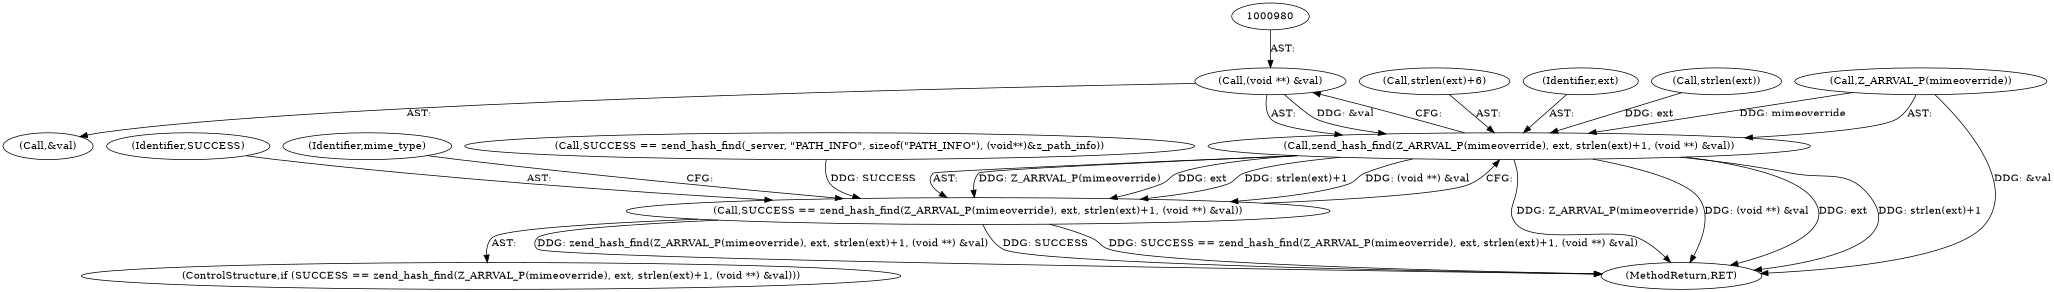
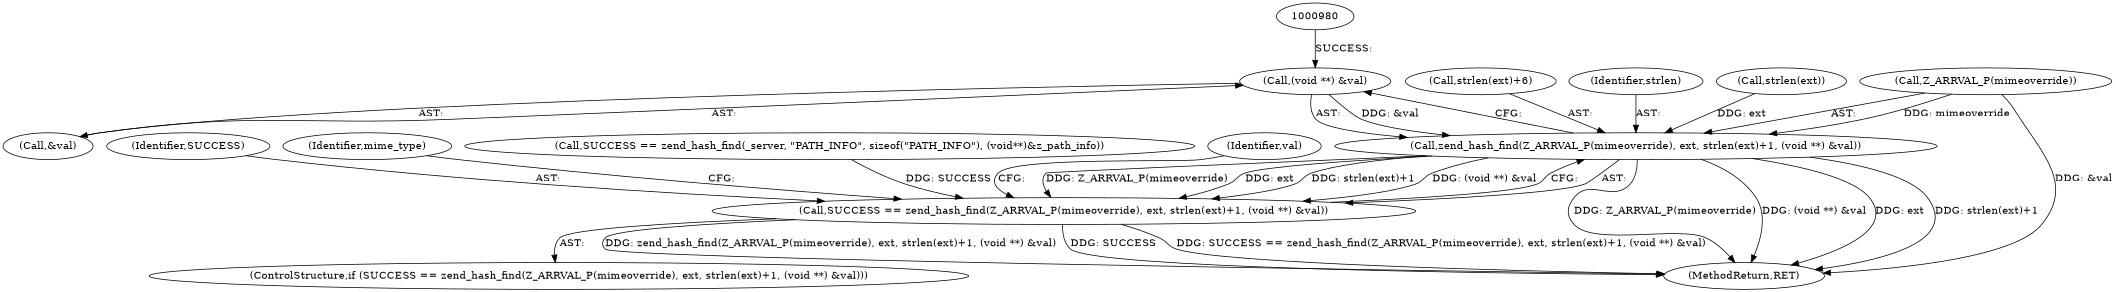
(1285, 49) -> (1346, 49)
(1581, 81) -> (1636, 81)
none -> (657, 111)
none -> (1264, 146)
